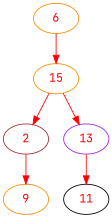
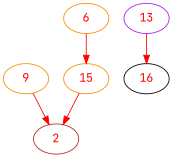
(69, 105) -> none
(26, 165) -> (39, 105)
(86, 199) -> (147, 79)
